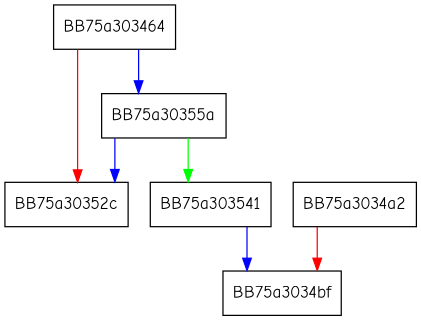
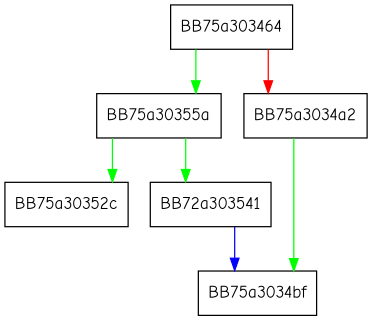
(139, 65) -> (196, 65)
(78, 110) -> (268, 65)
(115, 154) -> (112, 154)
(211, 205) -> (211, 205)
(317, 243) -> (294, 198)
